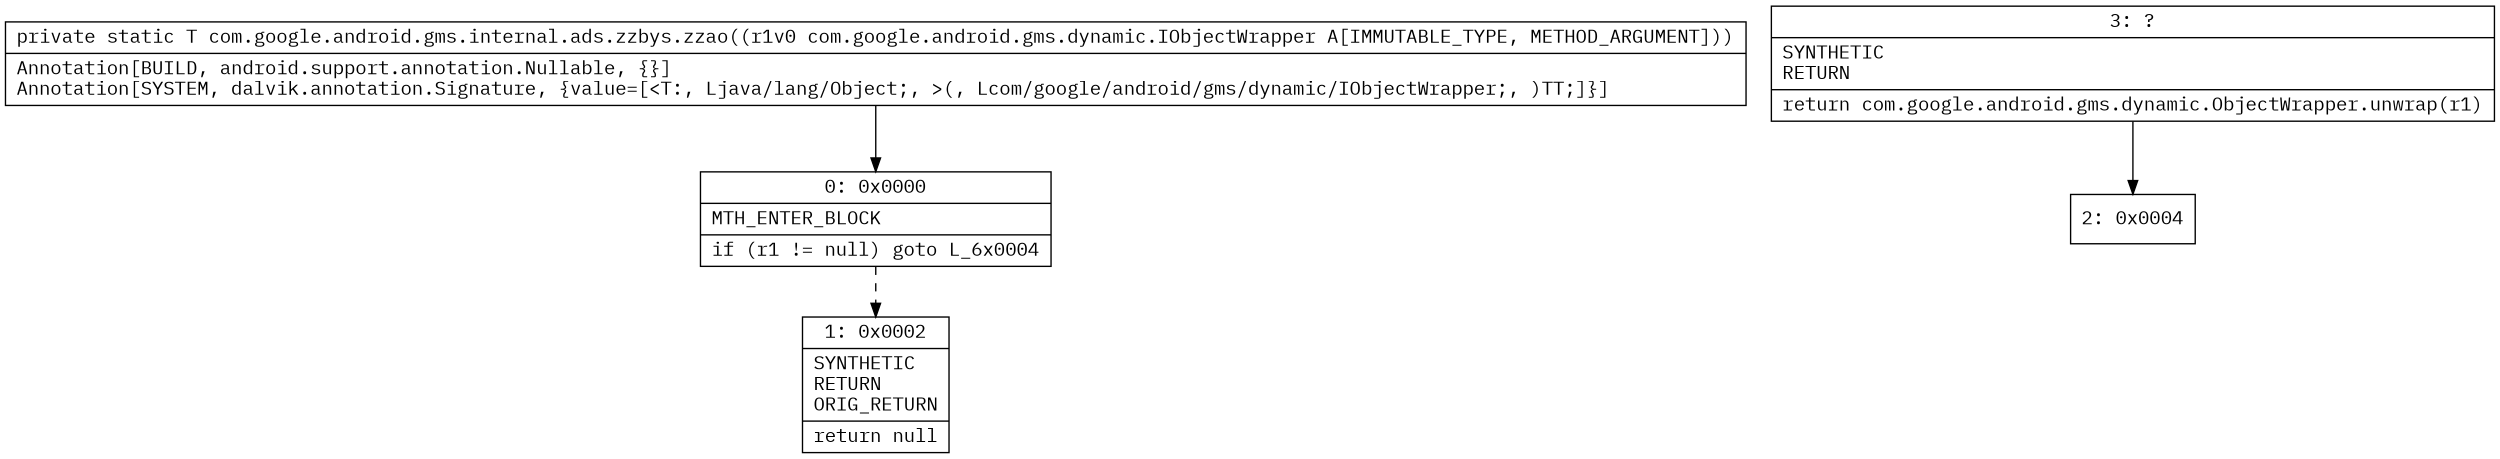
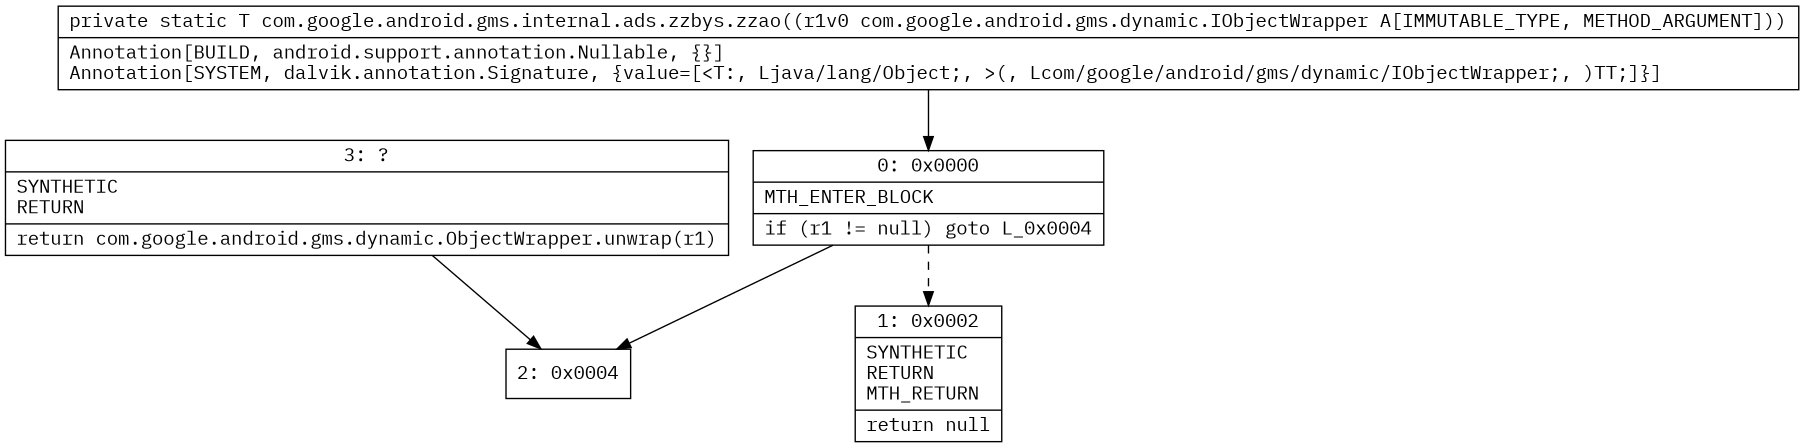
(876, 250) -> (928, 229)
none -> (731, 294)
(876, 405) -> (923, 394)
